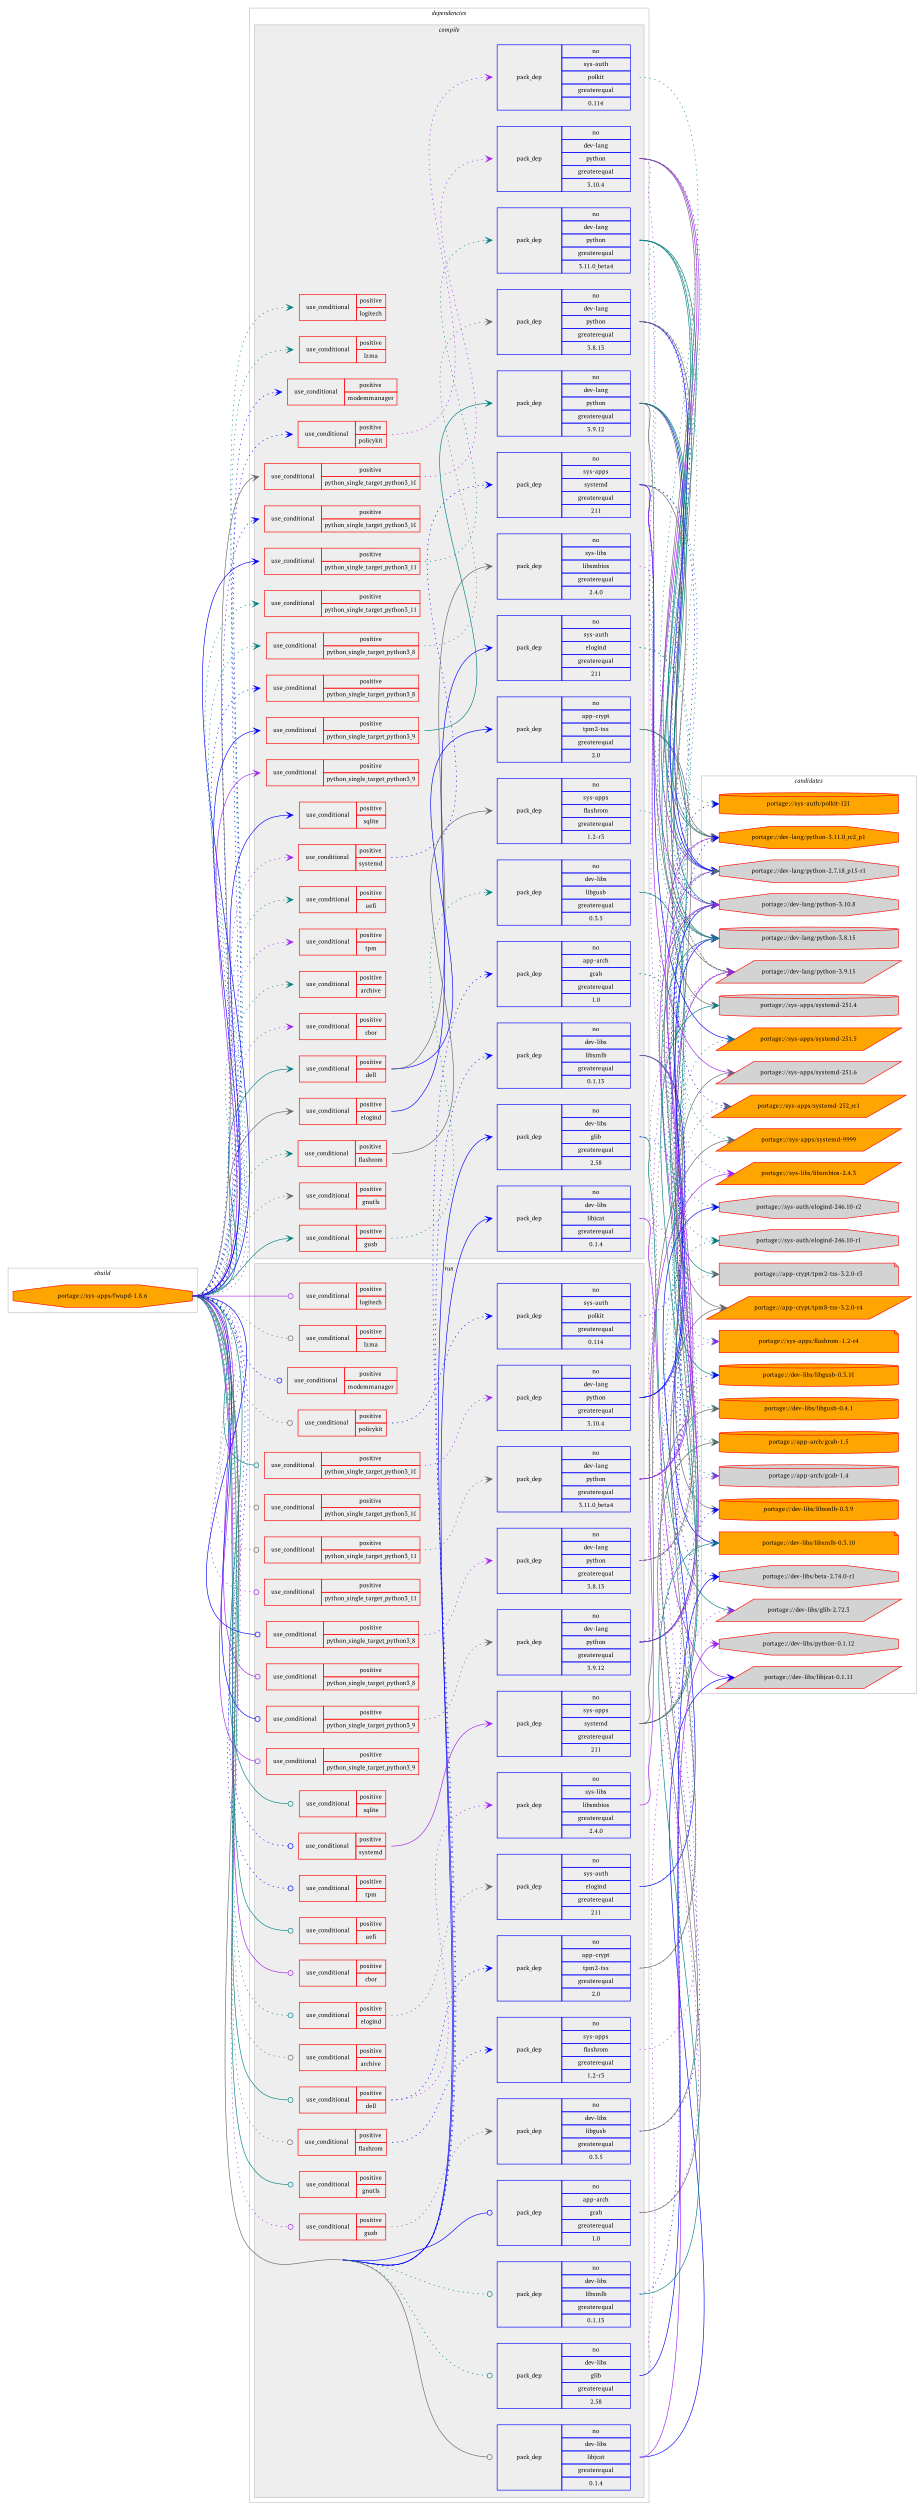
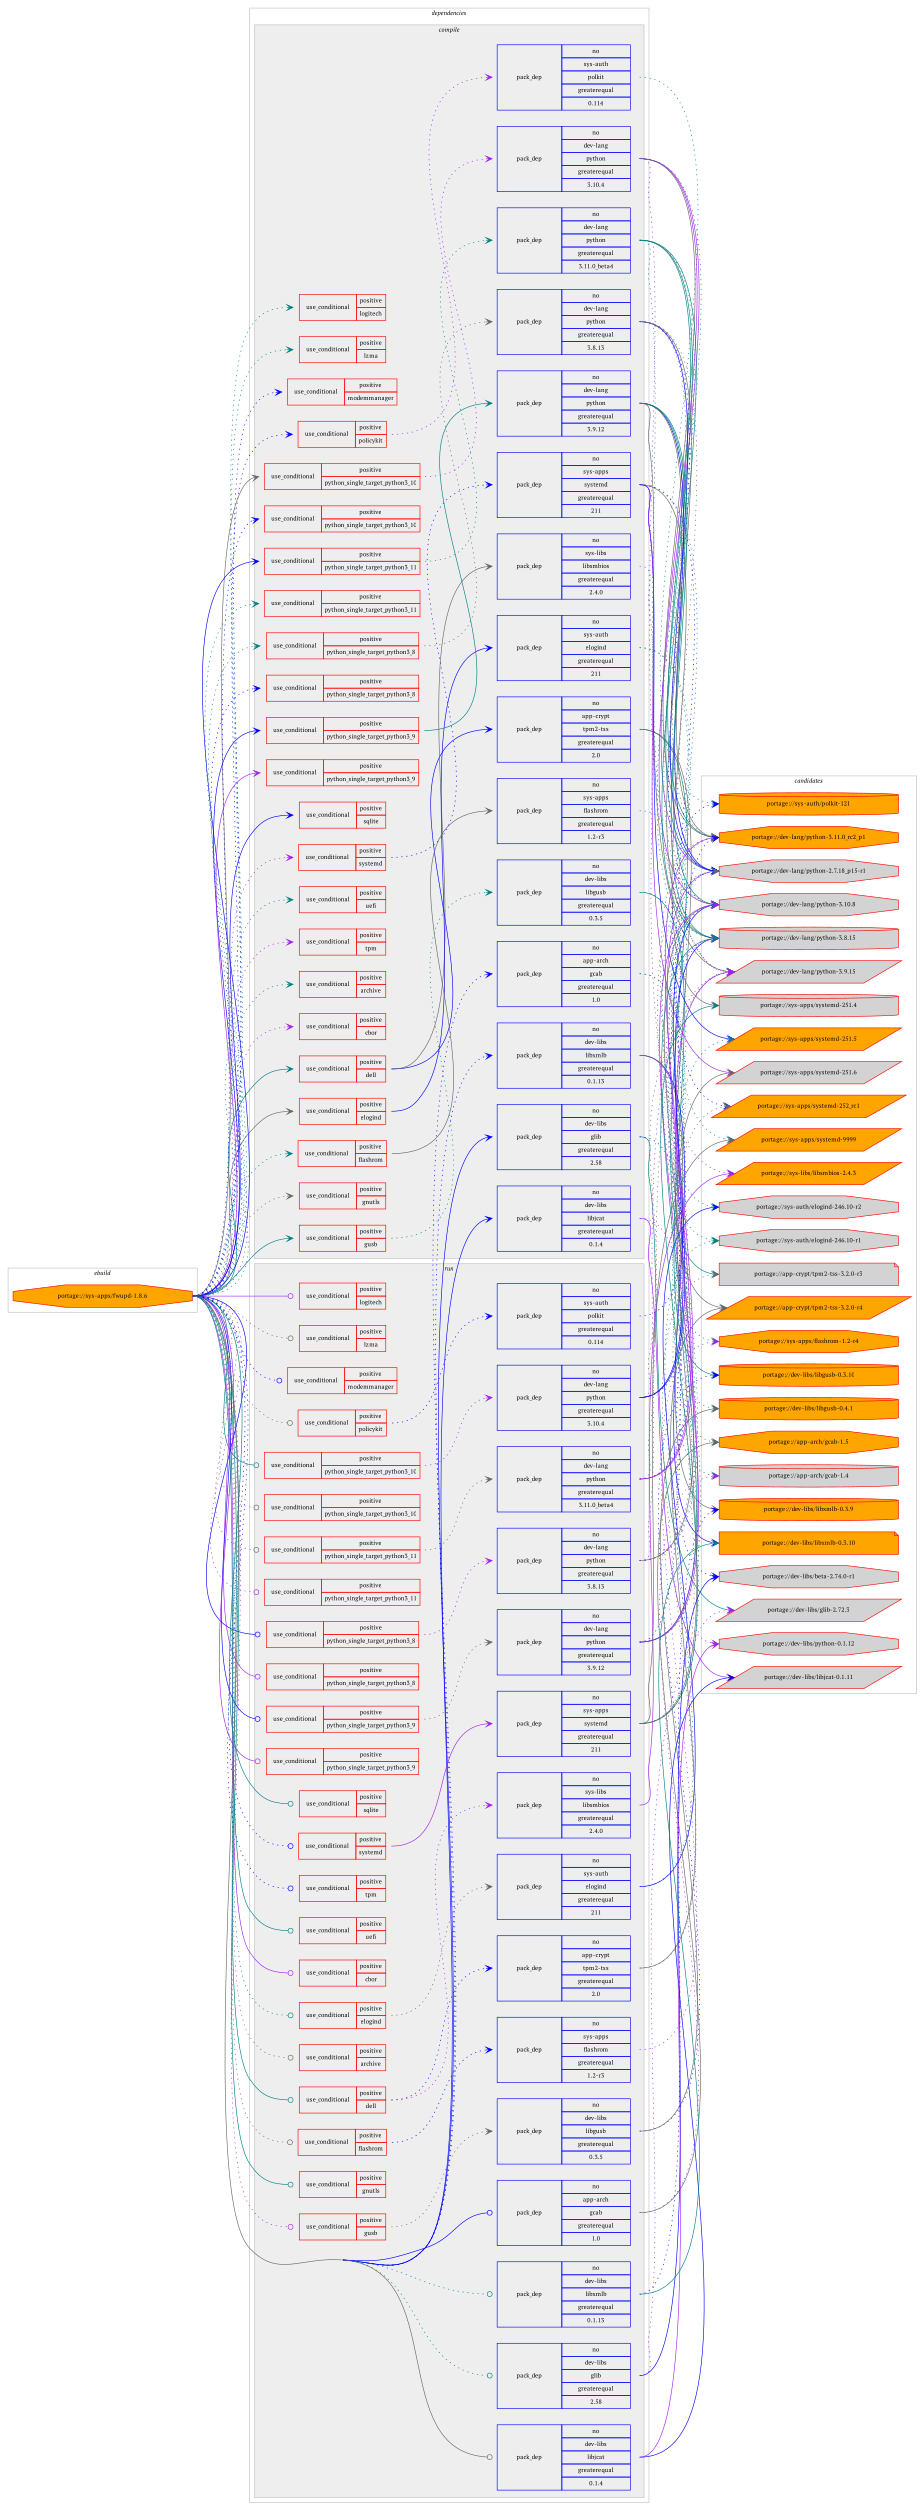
(809, 1308) -> (809, 1308)
(809, 1342) -> (809, 1342)
(809, 1442) -> (809, 1442)
